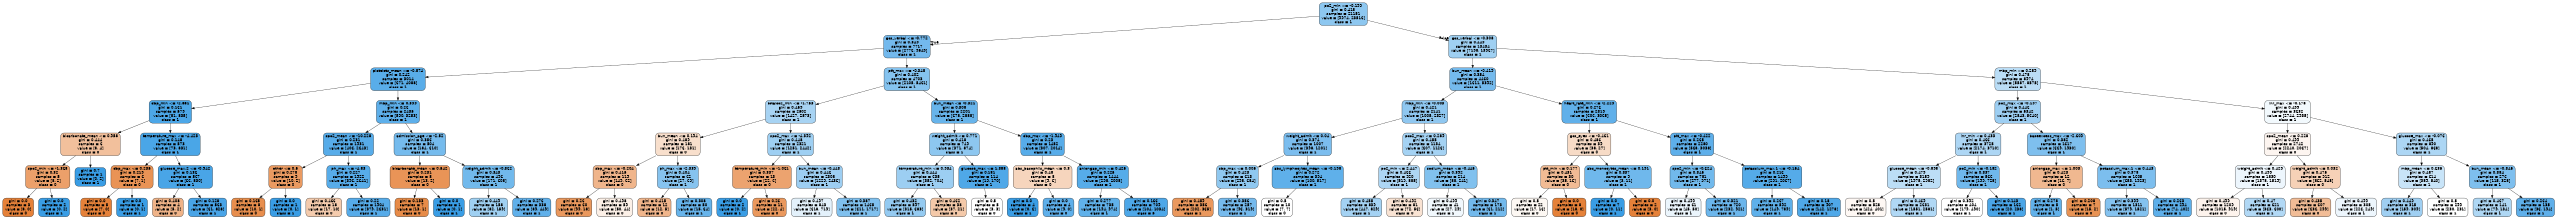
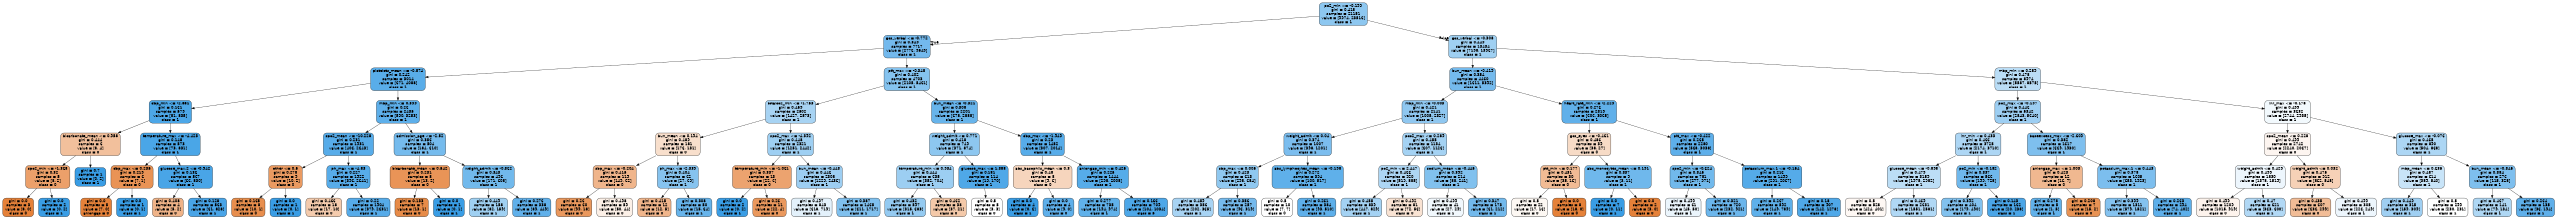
(96, 207) -> (96, 207)
(1193, 207) -> (1193, 207)
none -> (1317, 207)
(1962, 207) -> (1962, 207)
